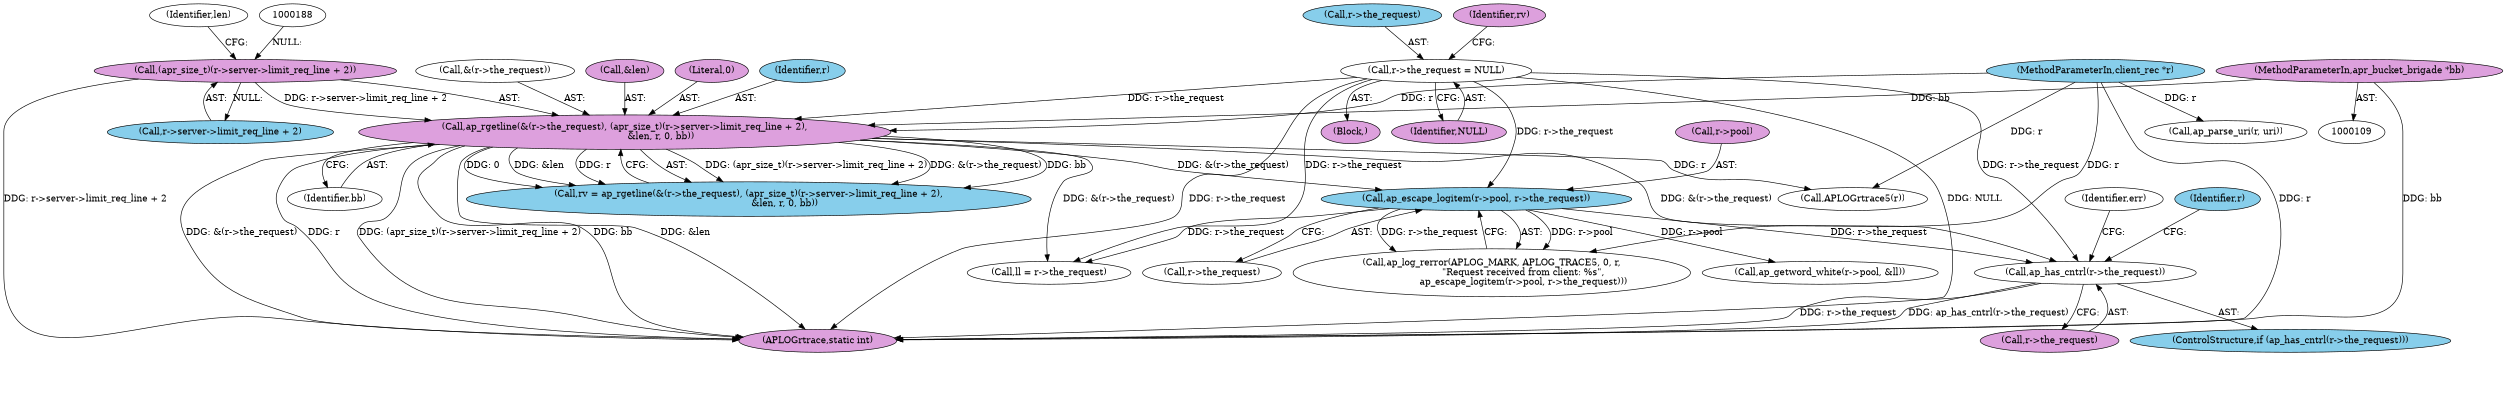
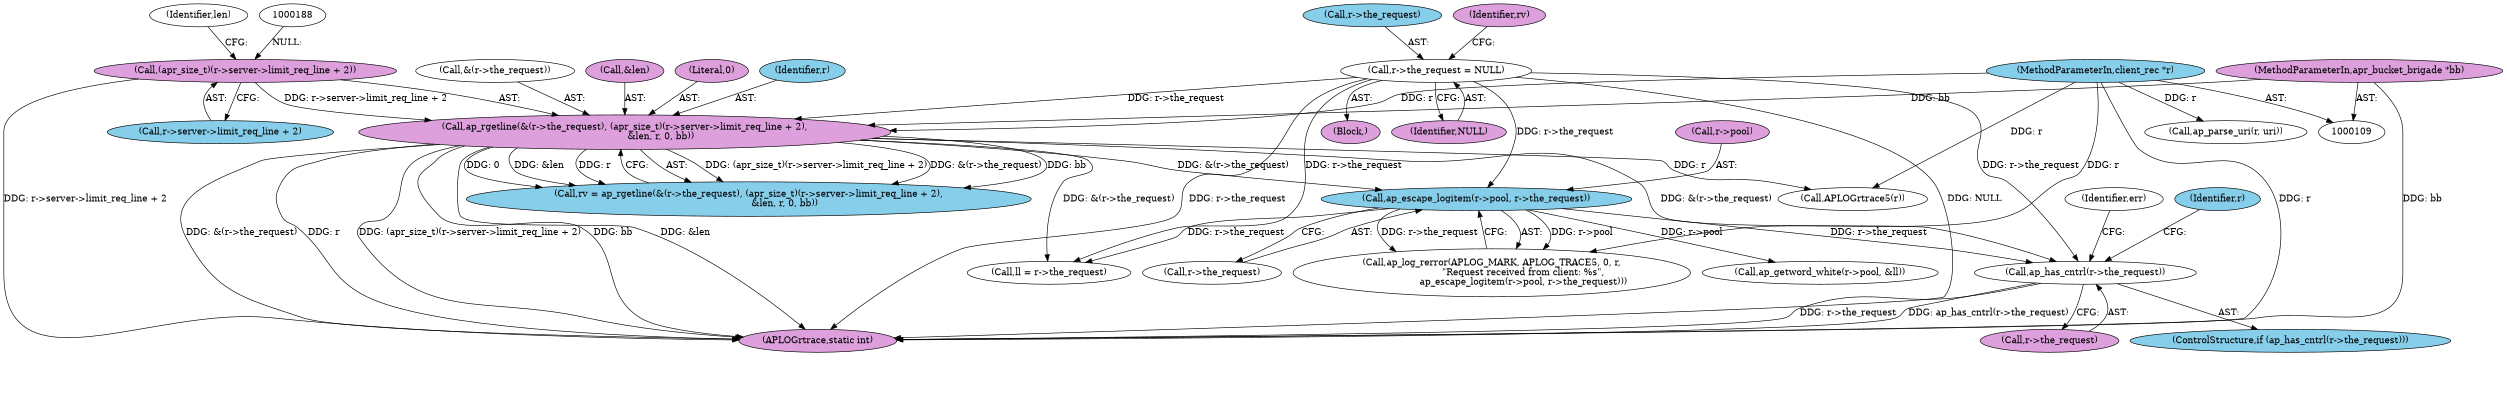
none -> (2243, 97)
(249, 99) -> (249, 99)
(335, 199) -> none
